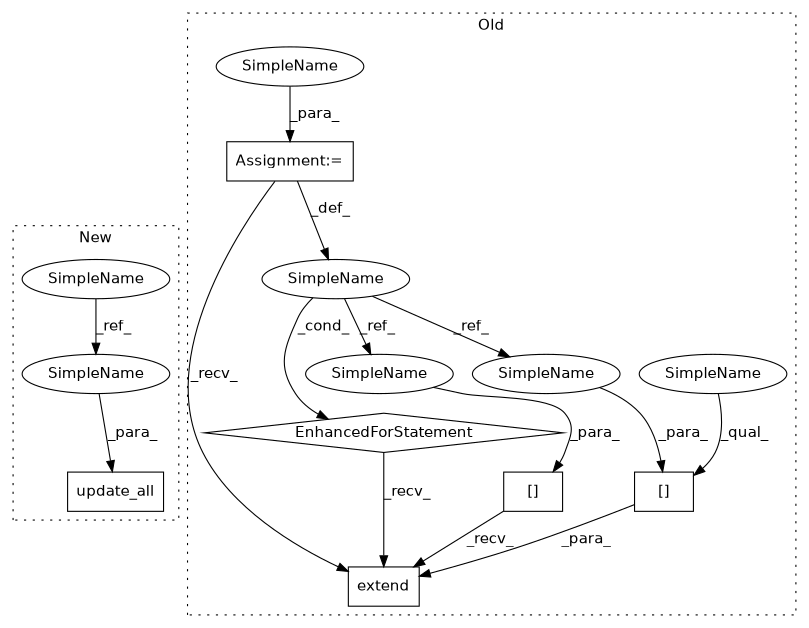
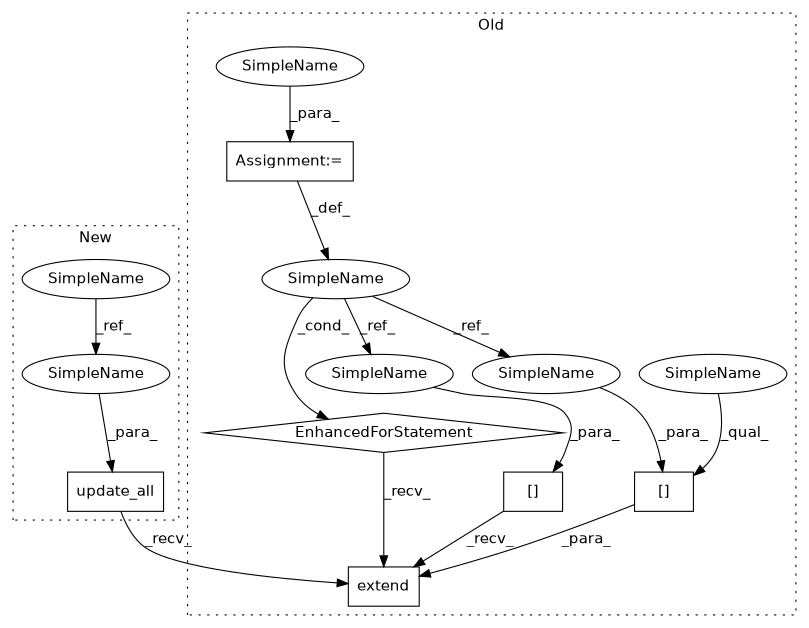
(196, 432) -> (218, 569)
